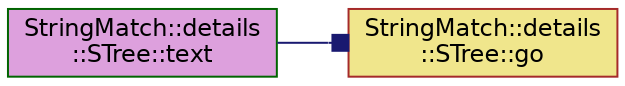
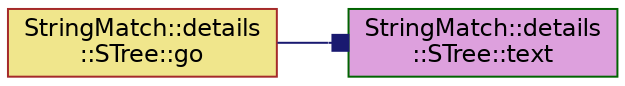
(303, 43) -> (303, 43)
